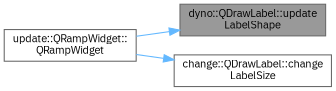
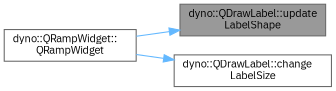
(70, 45) -> (70, 45)
(253, 71) -> (253, 71)
